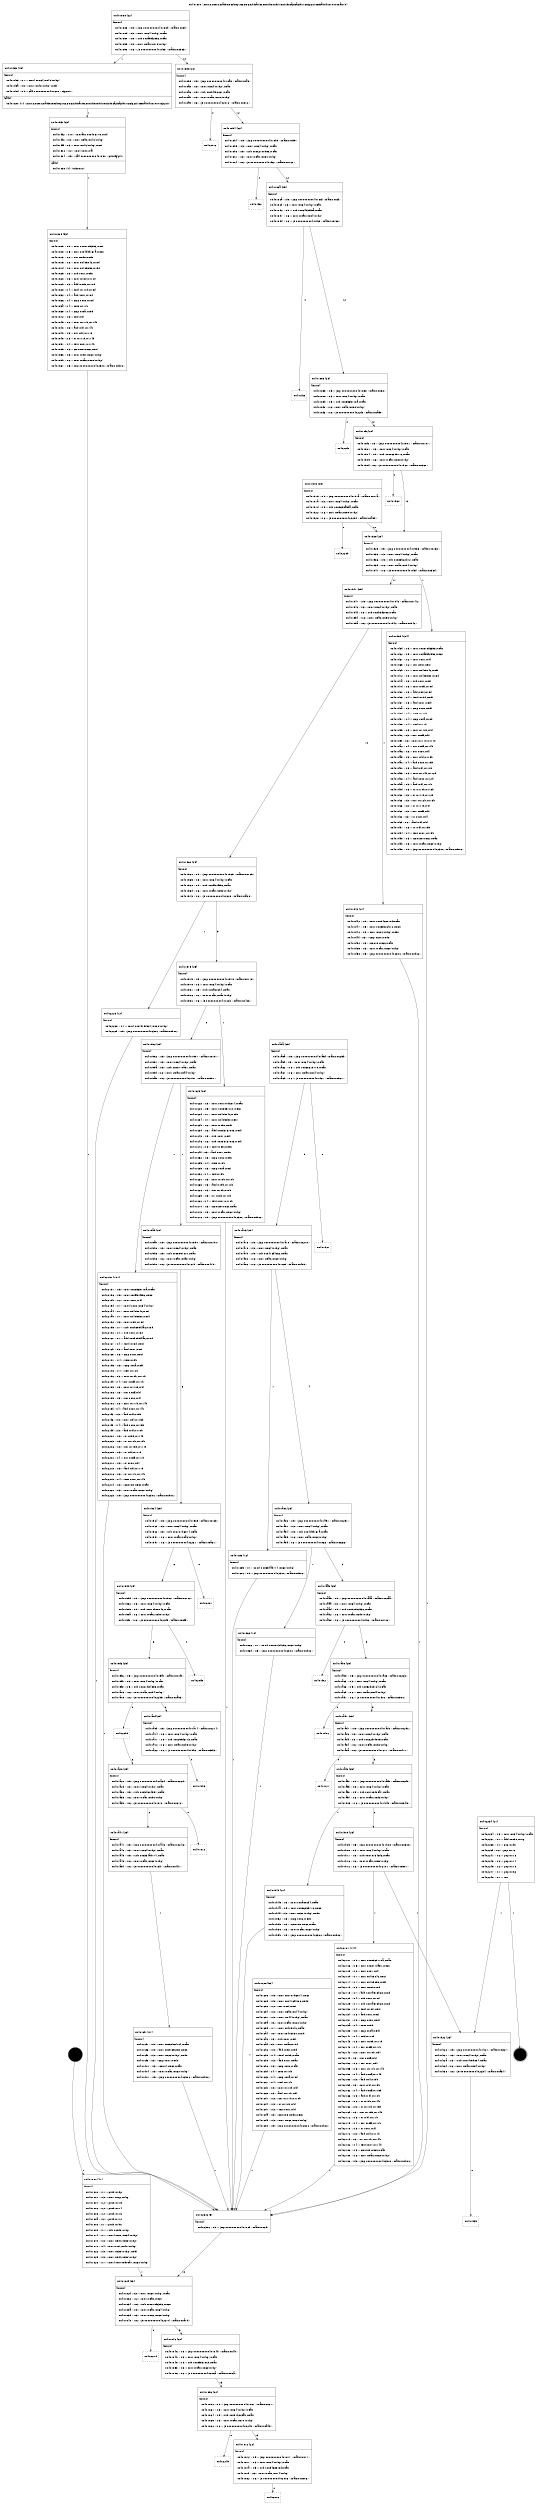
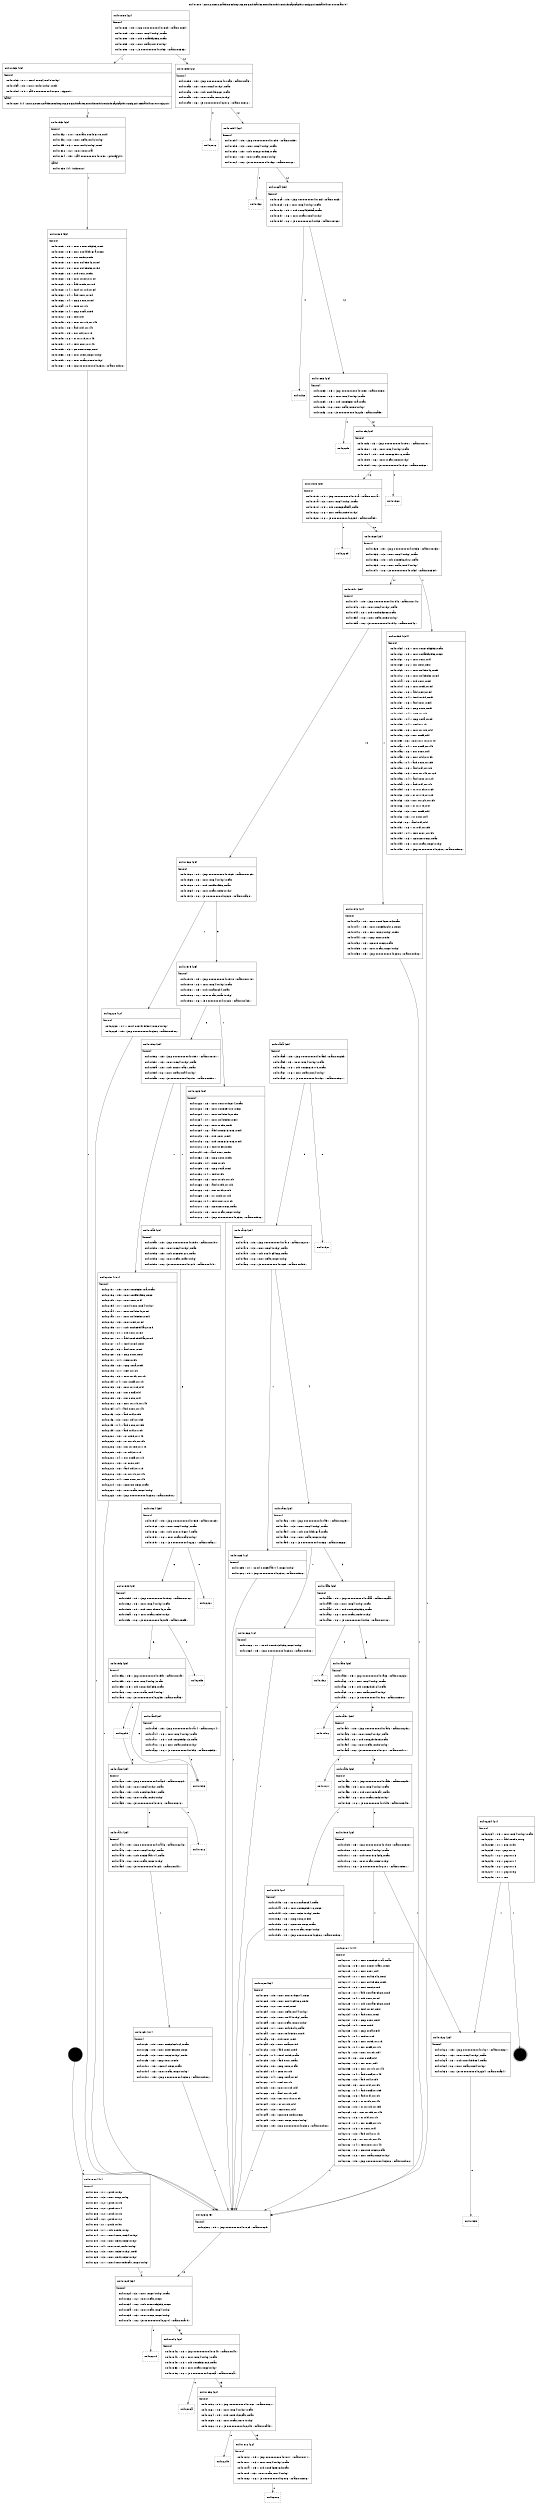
(405, 500) -> (368, 474)
(164, 1706) -> (145, 1760)
none -> (186, 2409)
